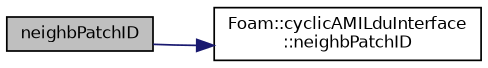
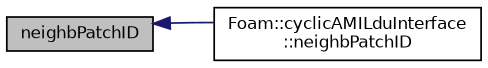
(175, 45) -> (192, 23)
